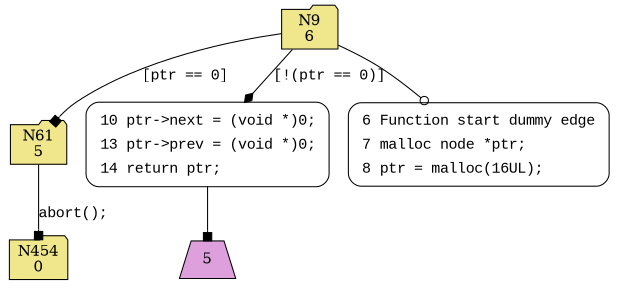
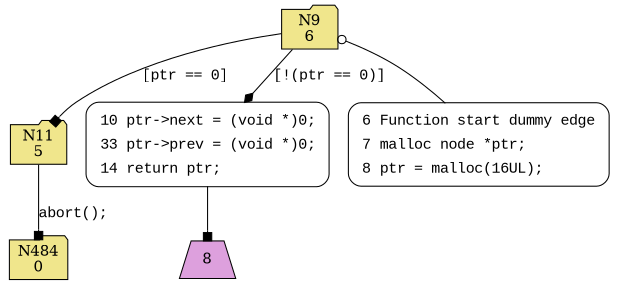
(381, 68) -> (399, 67)
(39, 144) -> (39, 144)
(109, 144) -> (109, 144)
(39, 260) -> (39, 260)
(208, 260) -> (208, 260)
